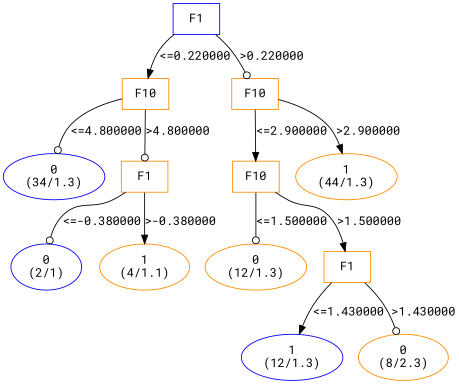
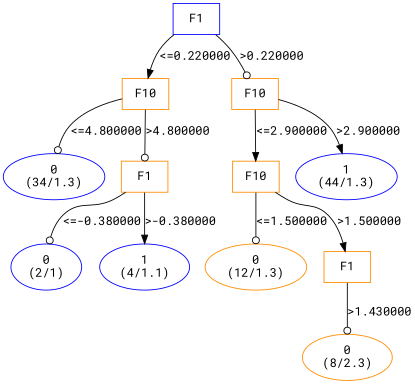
(346, 177) -> (346, 177)
(145, 267) -> (145, 267)
(292, 357) -> none
